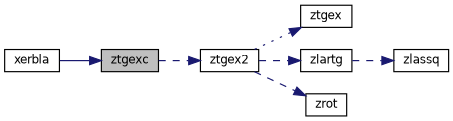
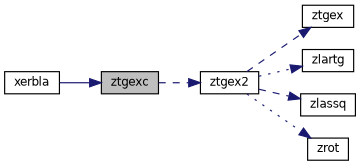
(273, 41) -> (274, 53)
(274, 61) -> (275, 73)
(367, 61) -> (274, 93)
(275, 81) -> (274, 113)
